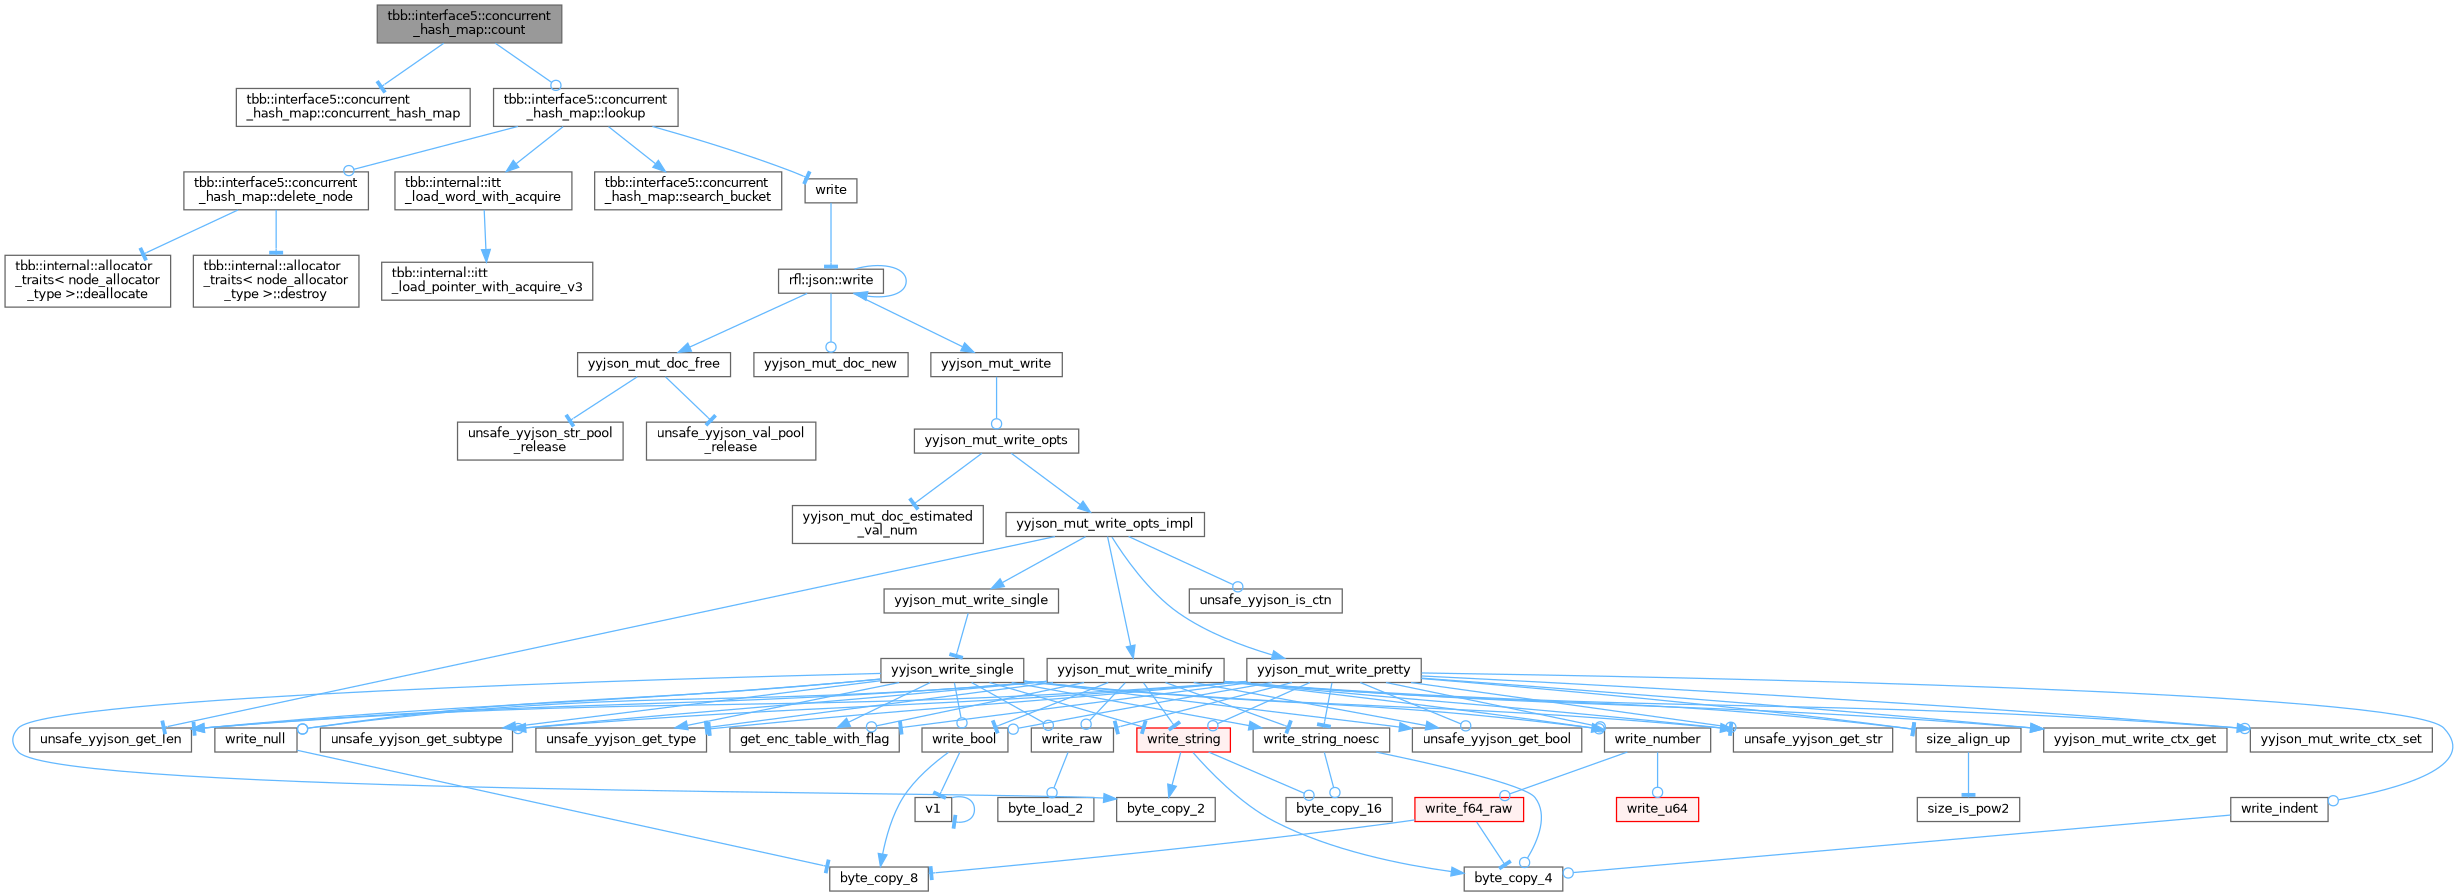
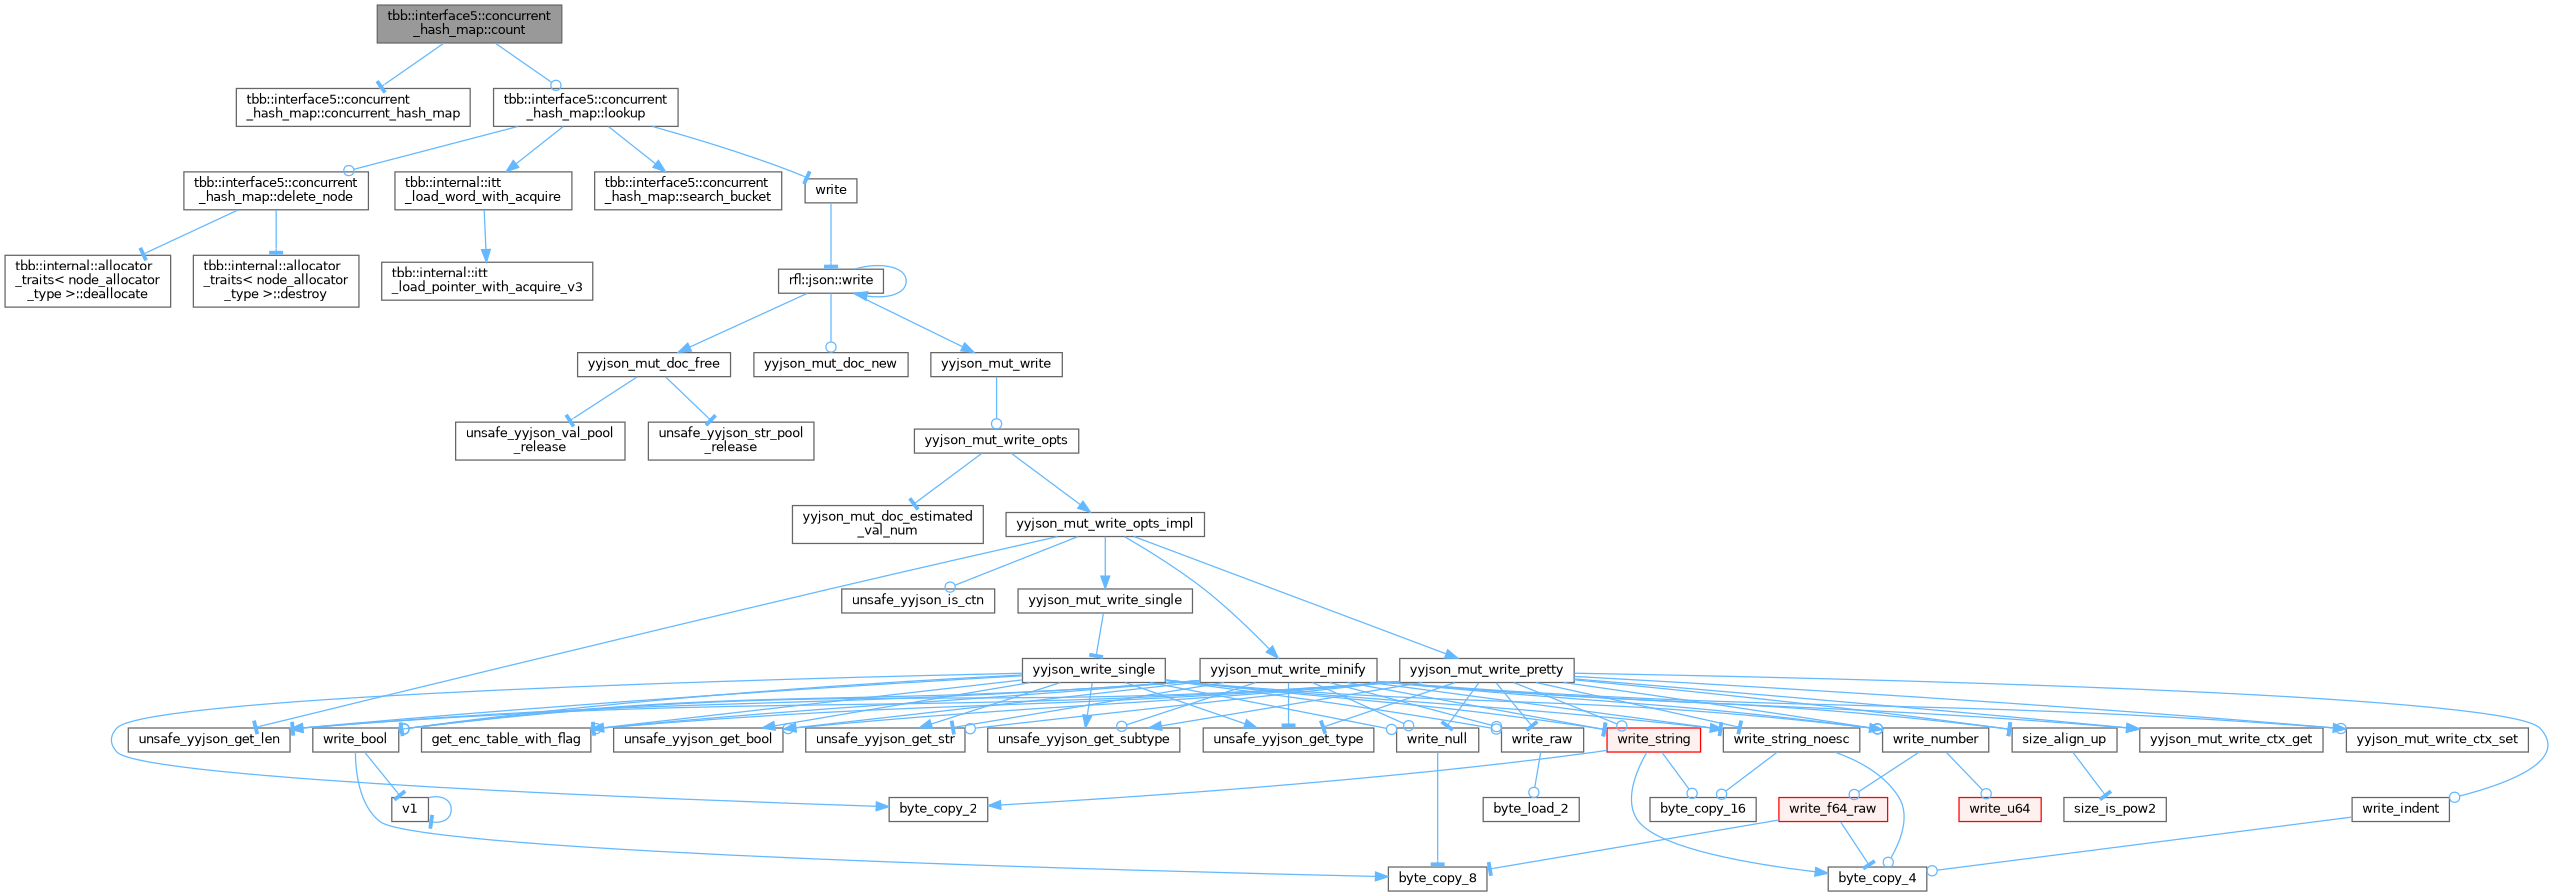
none -> (1464, 703)
